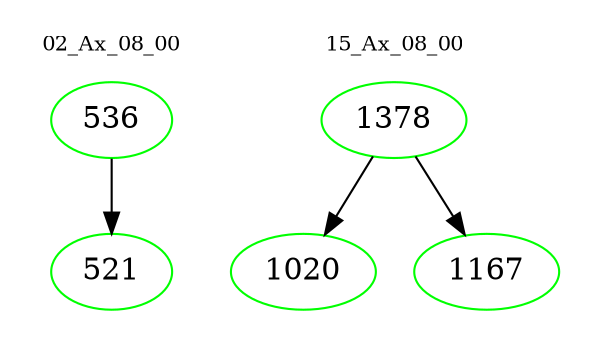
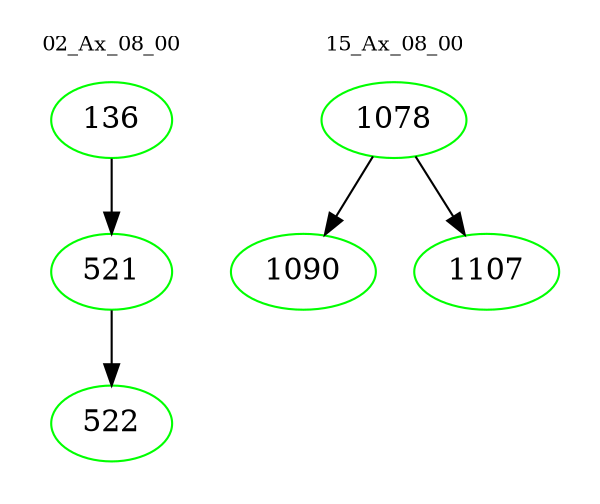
(112, 120) -> (112, 120)
(394, 120) -> (394, 120)
(303, 272) -> (303, 272)
(487, 272) -> (487, 272)
none -> (112, 423)
